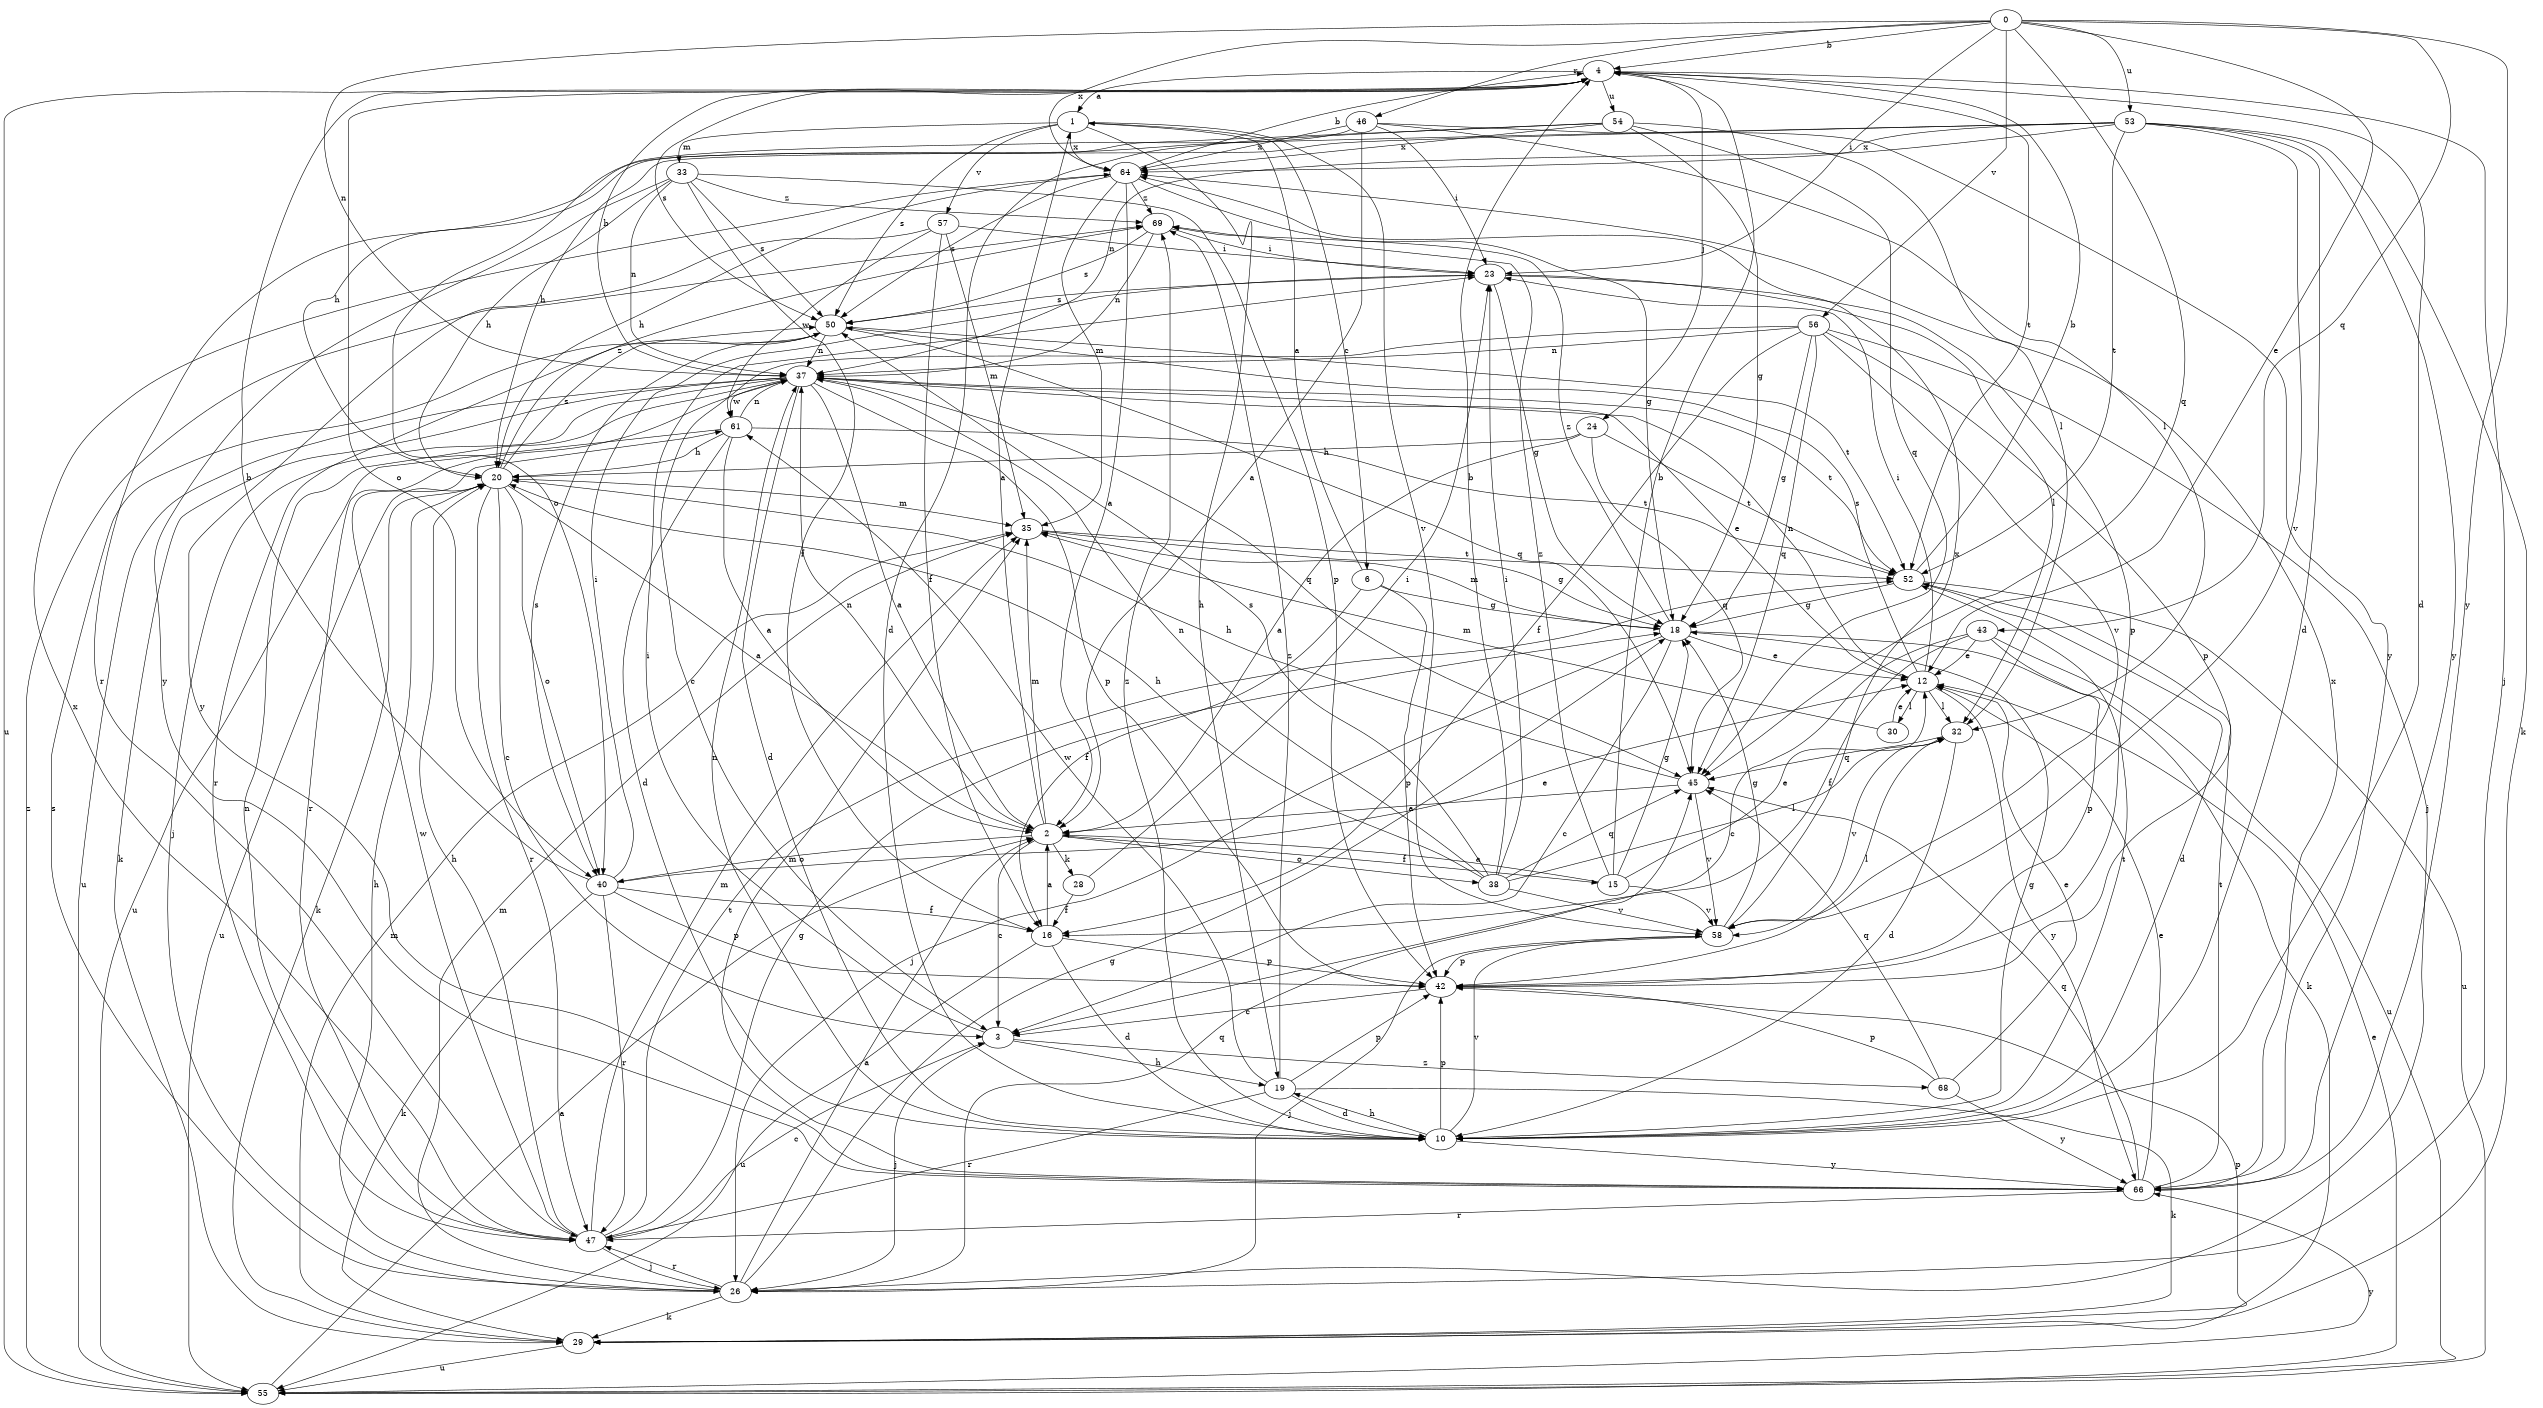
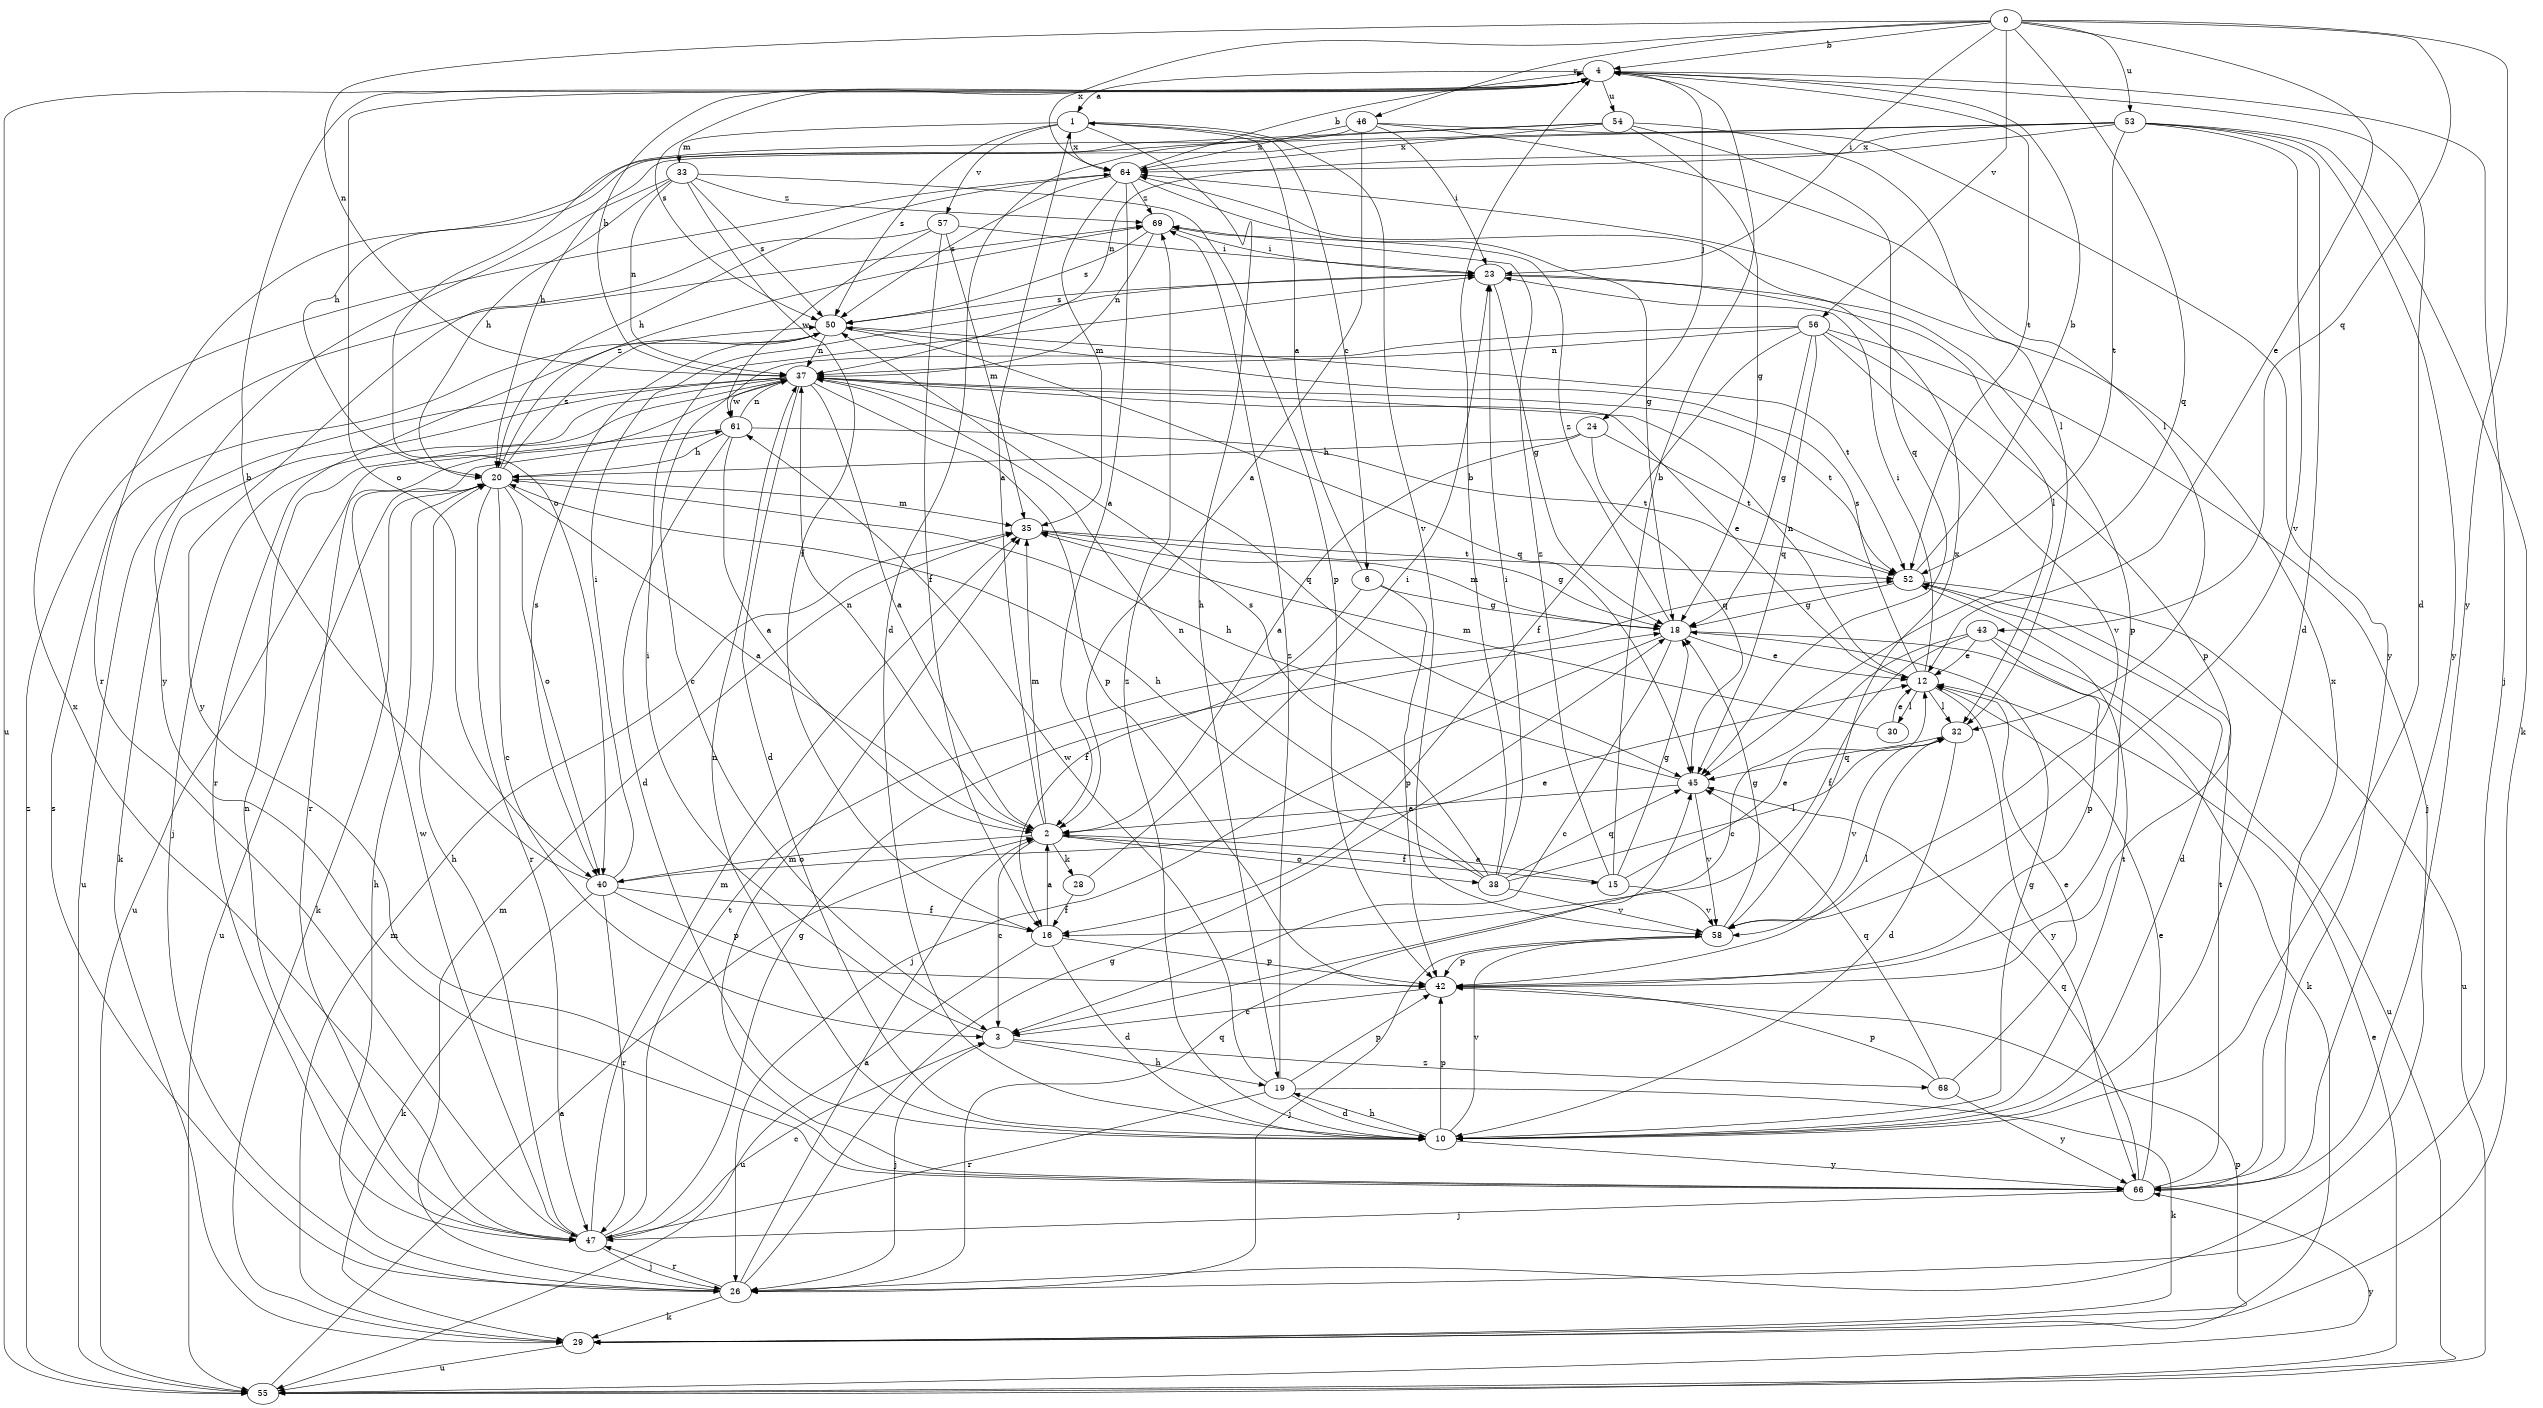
(1459, 1216) -> (1459, 1216)
